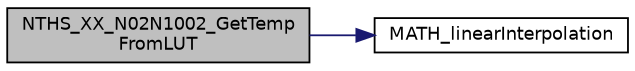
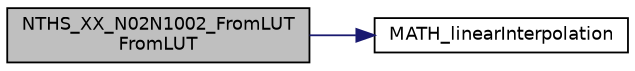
(158, 35) -> (158, 35)
